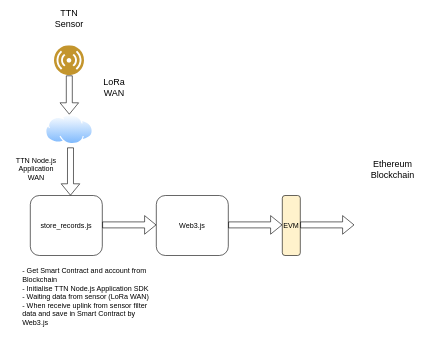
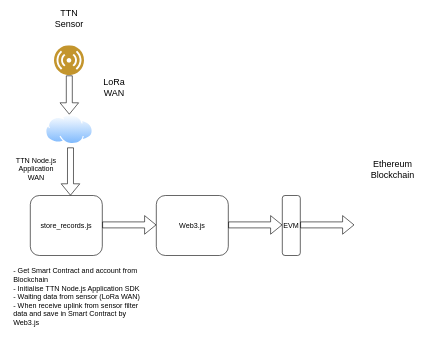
(291, 225) -> (291, 225)
(87, 297) -> (78, 297)
